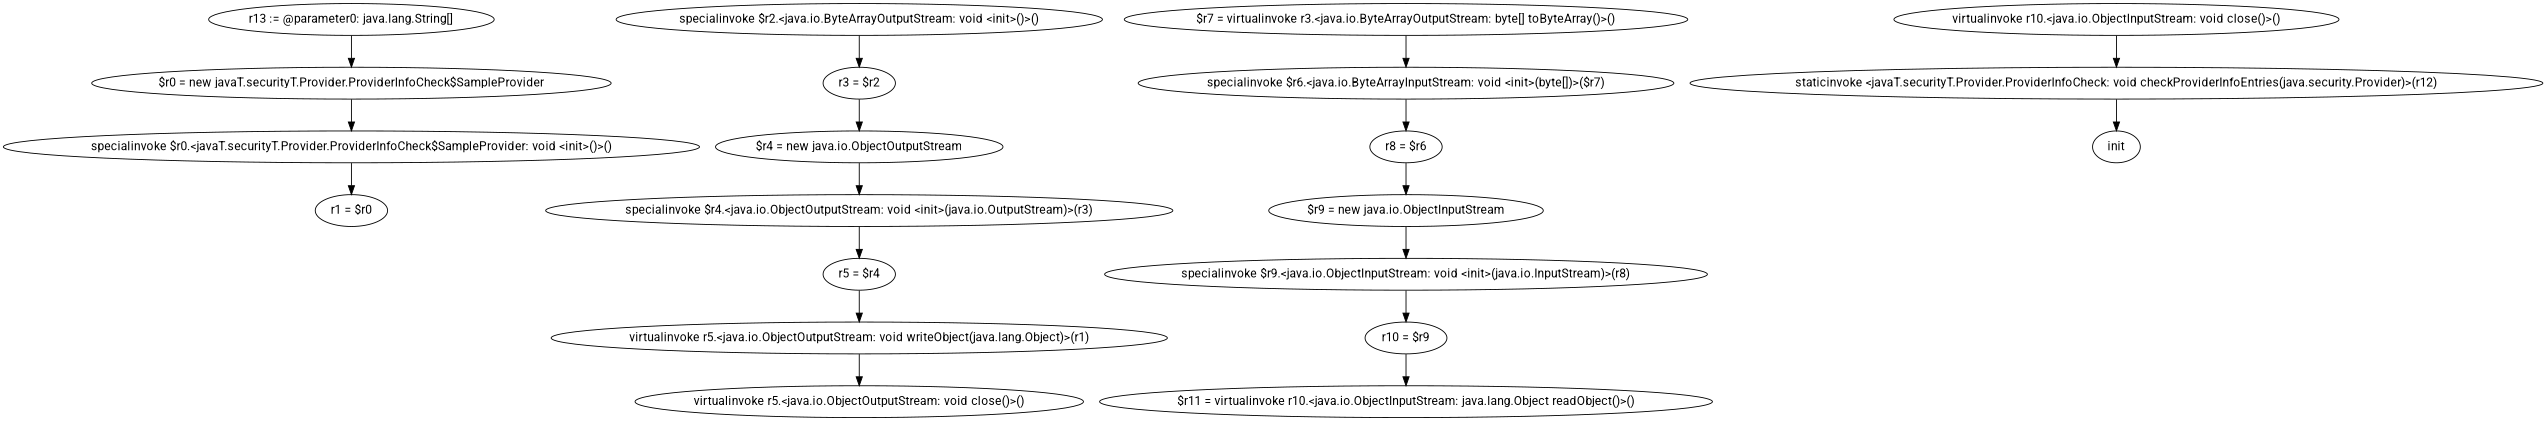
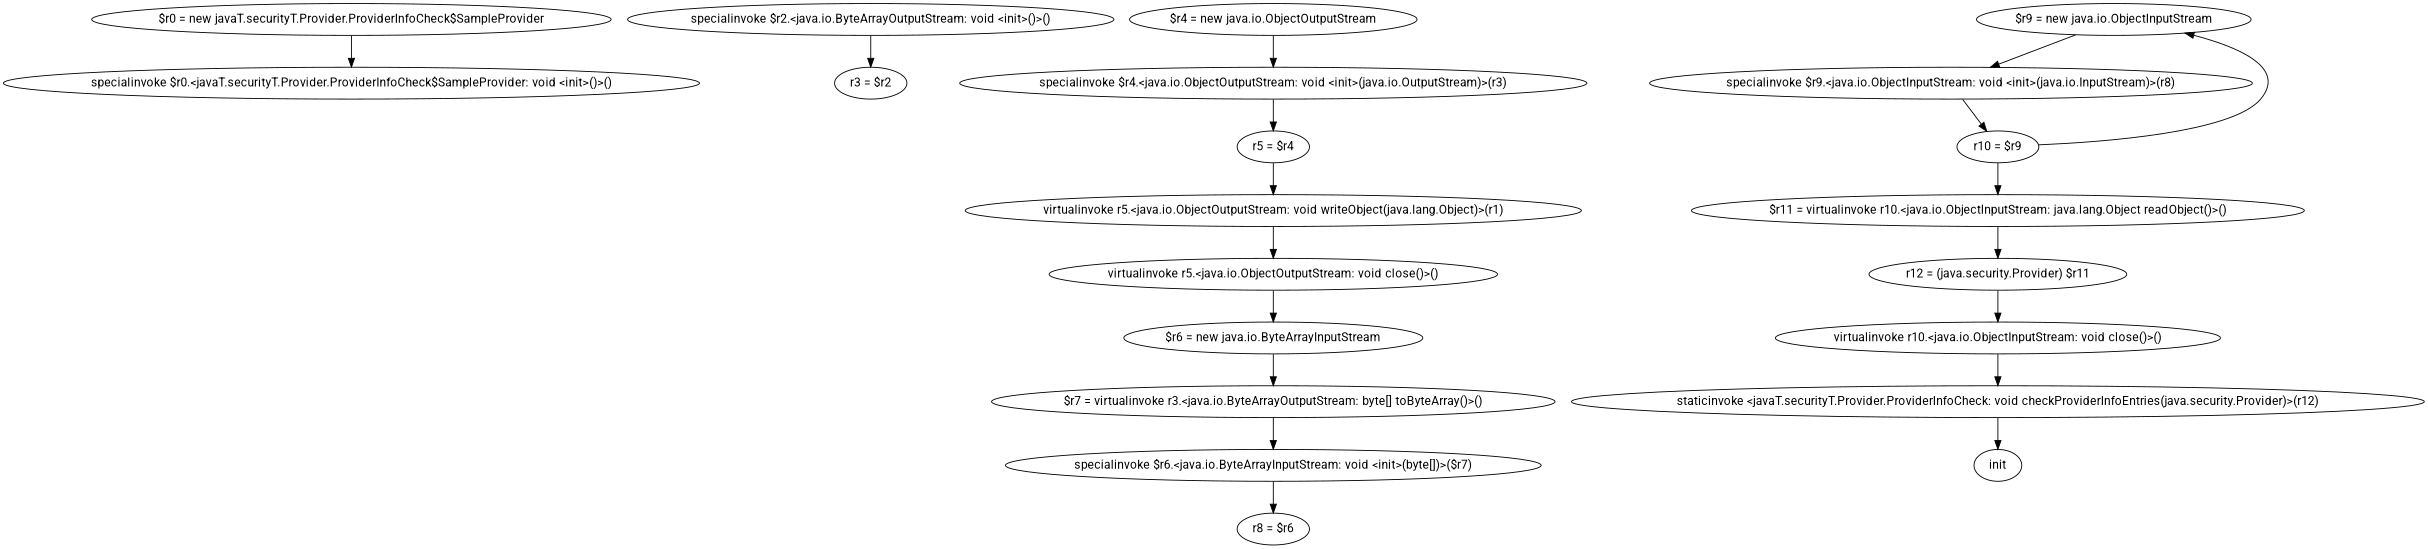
(351, 19) -> none
(859, 111) -> none
(1406, 174) -> (2208, 124)
(351, 211) -> none
none -> (1998, 274)
none -> (1273, 338)
